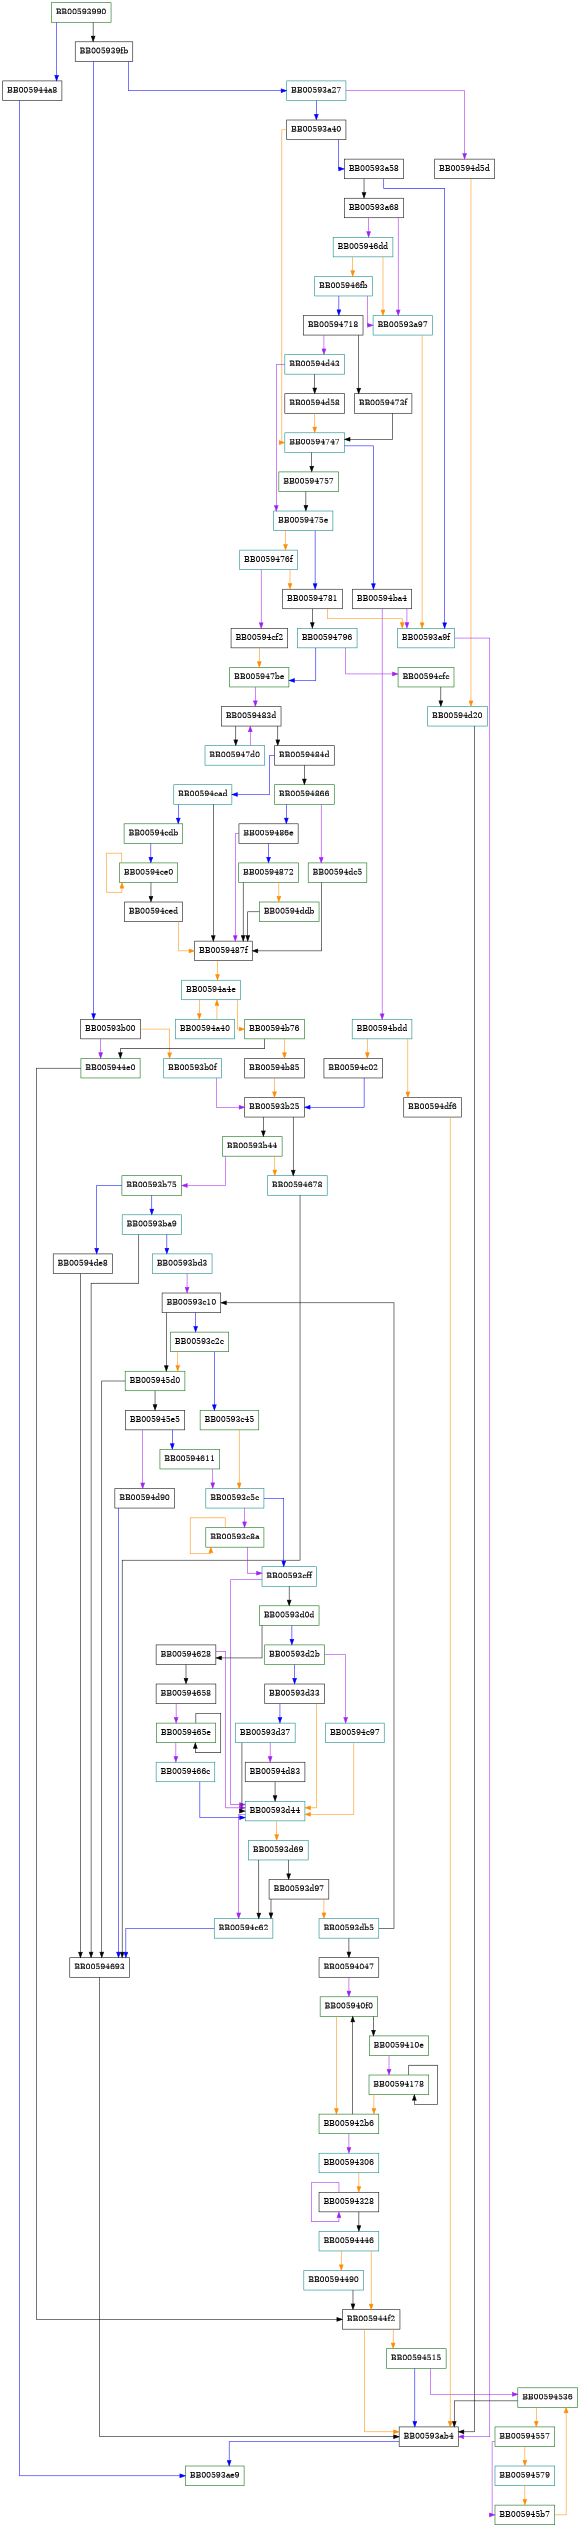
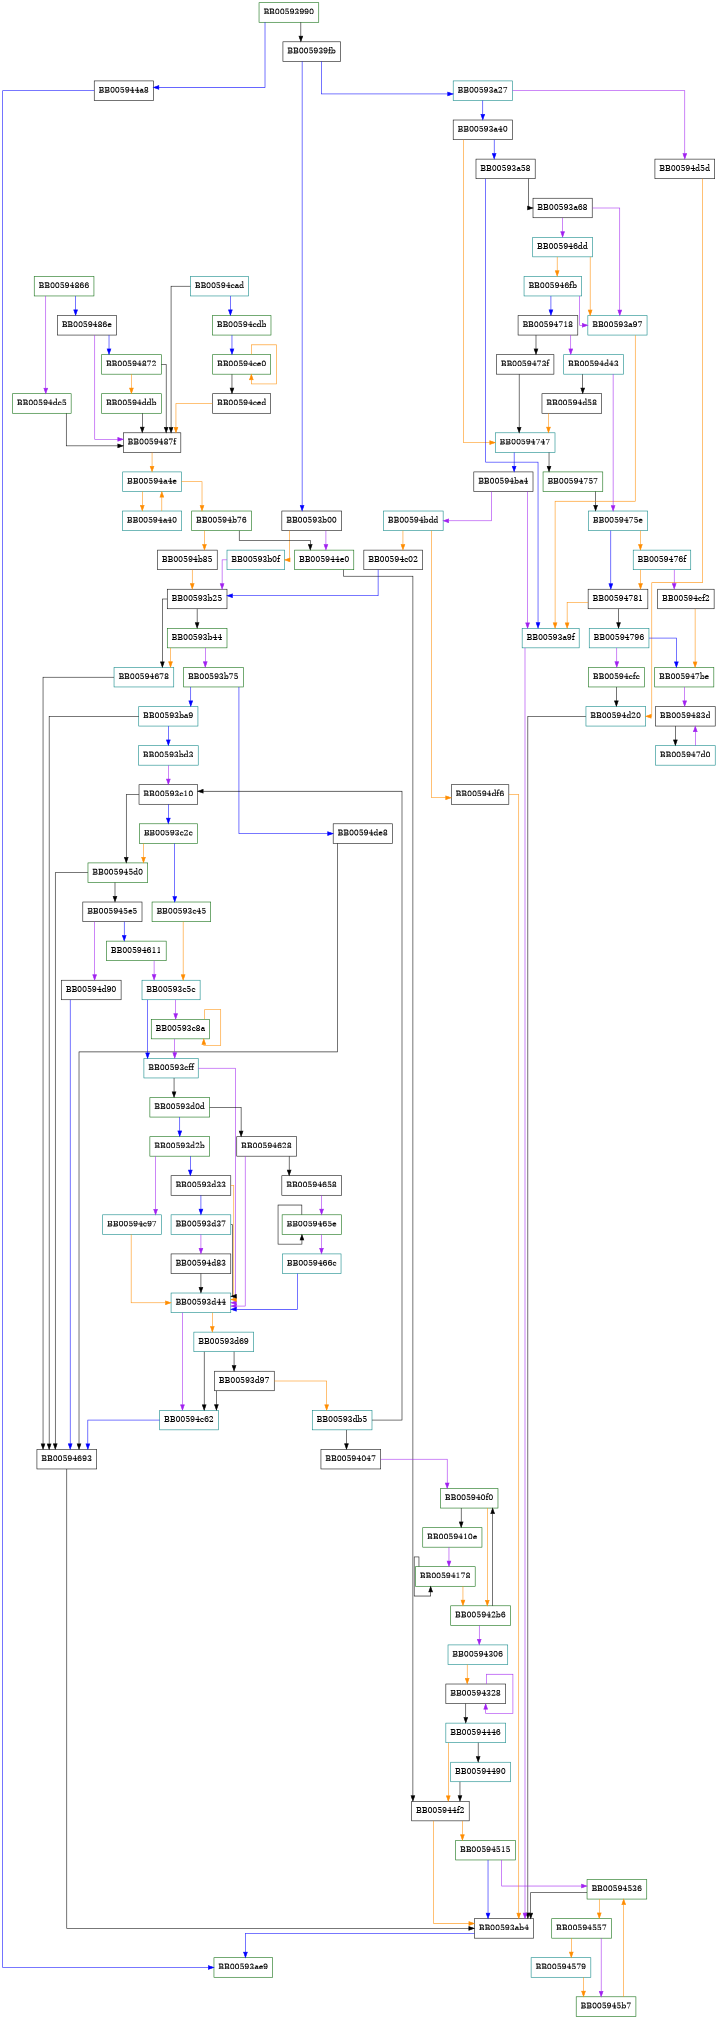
(304, 755) -> none
(341, 2258) -> (478, 1750)
